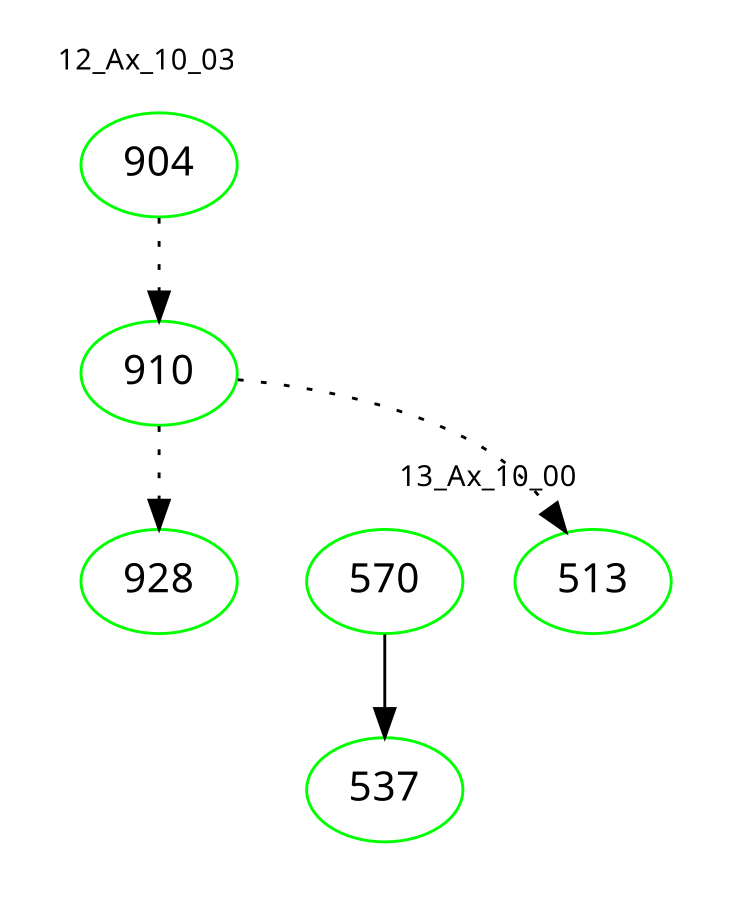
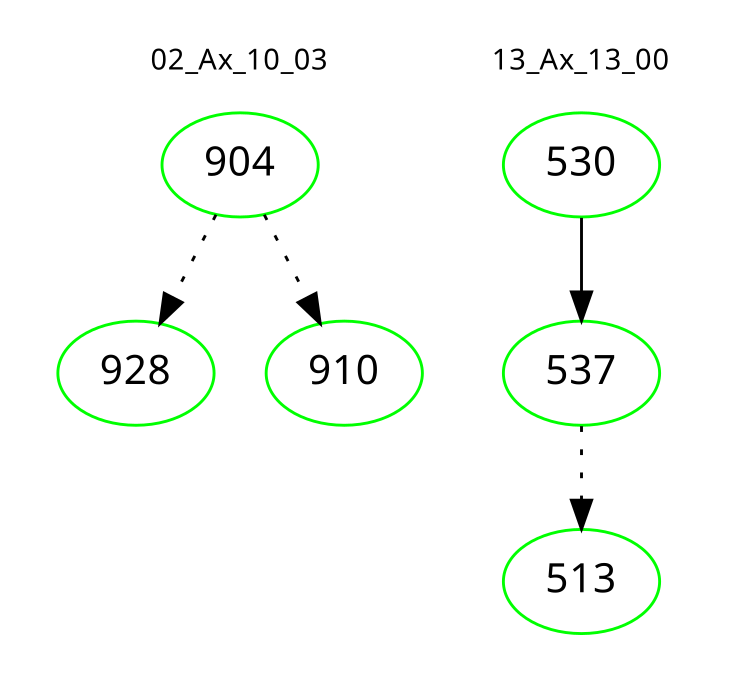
(148, 62) -> (240, 62)
(407, 414) -> (582, 463)
(159, 463) -> (195, 256)
(489, 479) -> (582, 62)
(385, 582) -> (582, 165)
